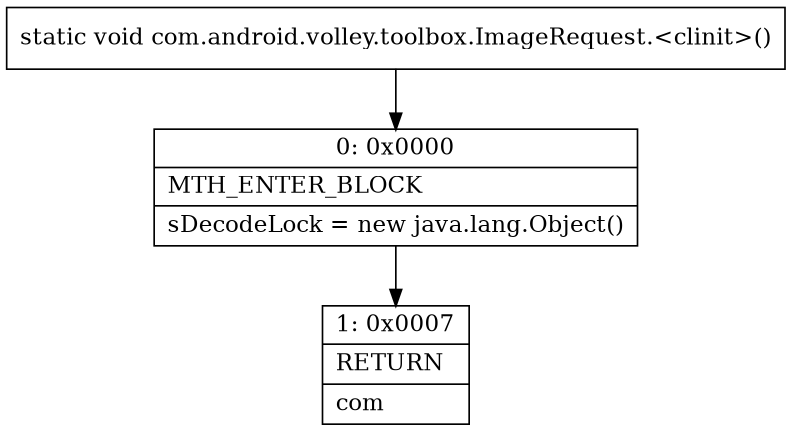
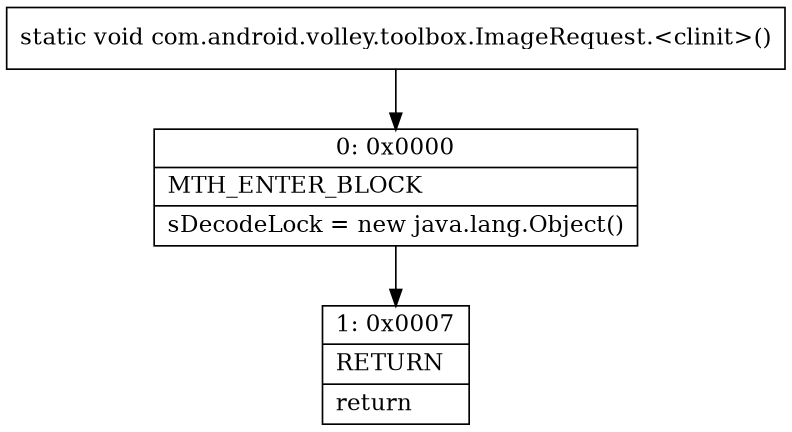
(361, 403) -> (374, 403)
